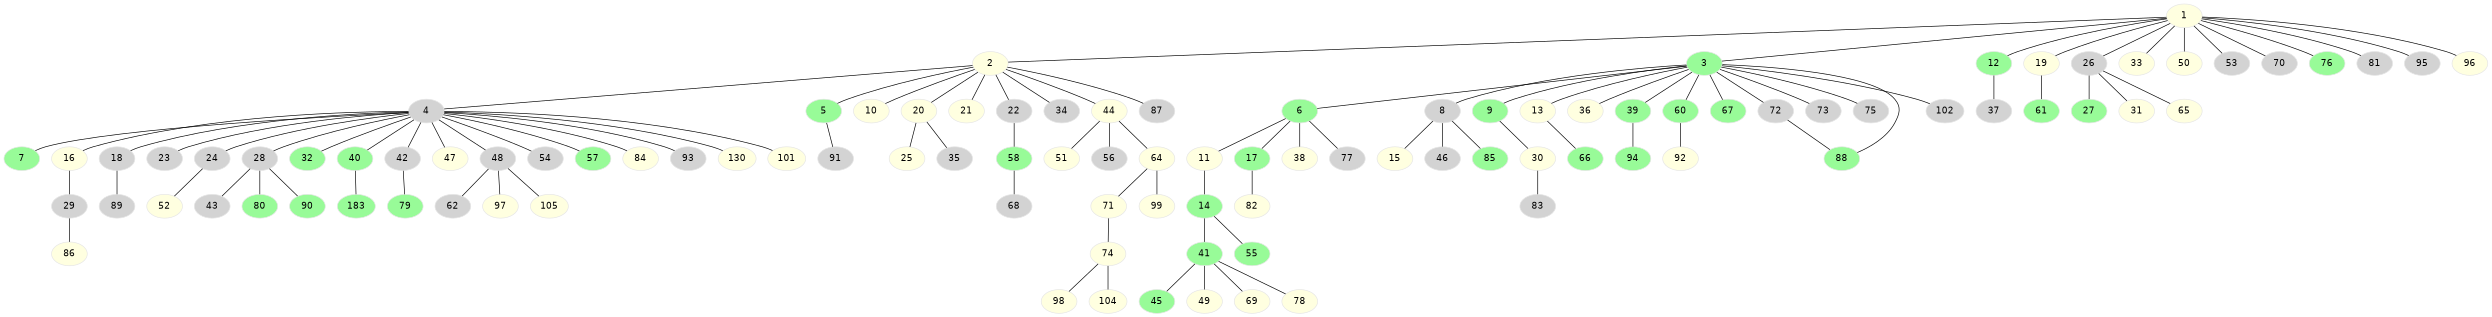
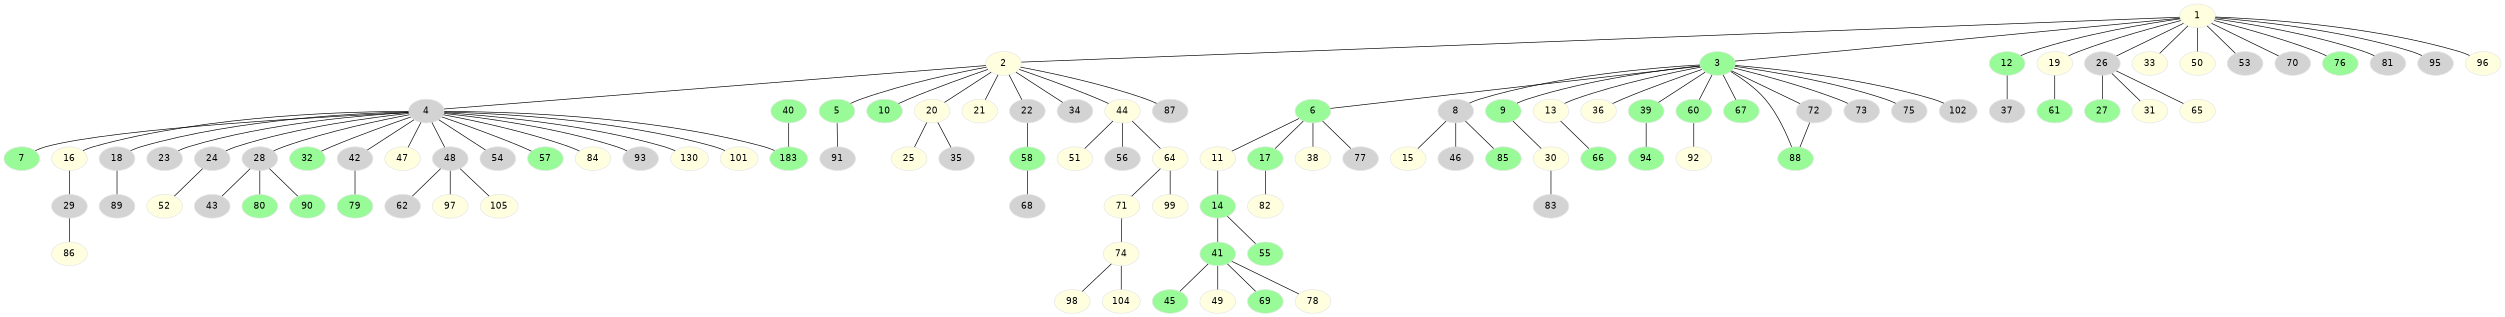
(871, 111) -> (885, 111)
(391, 135) -> (611, 120)
(1252, 301) -> (1265, 301)
